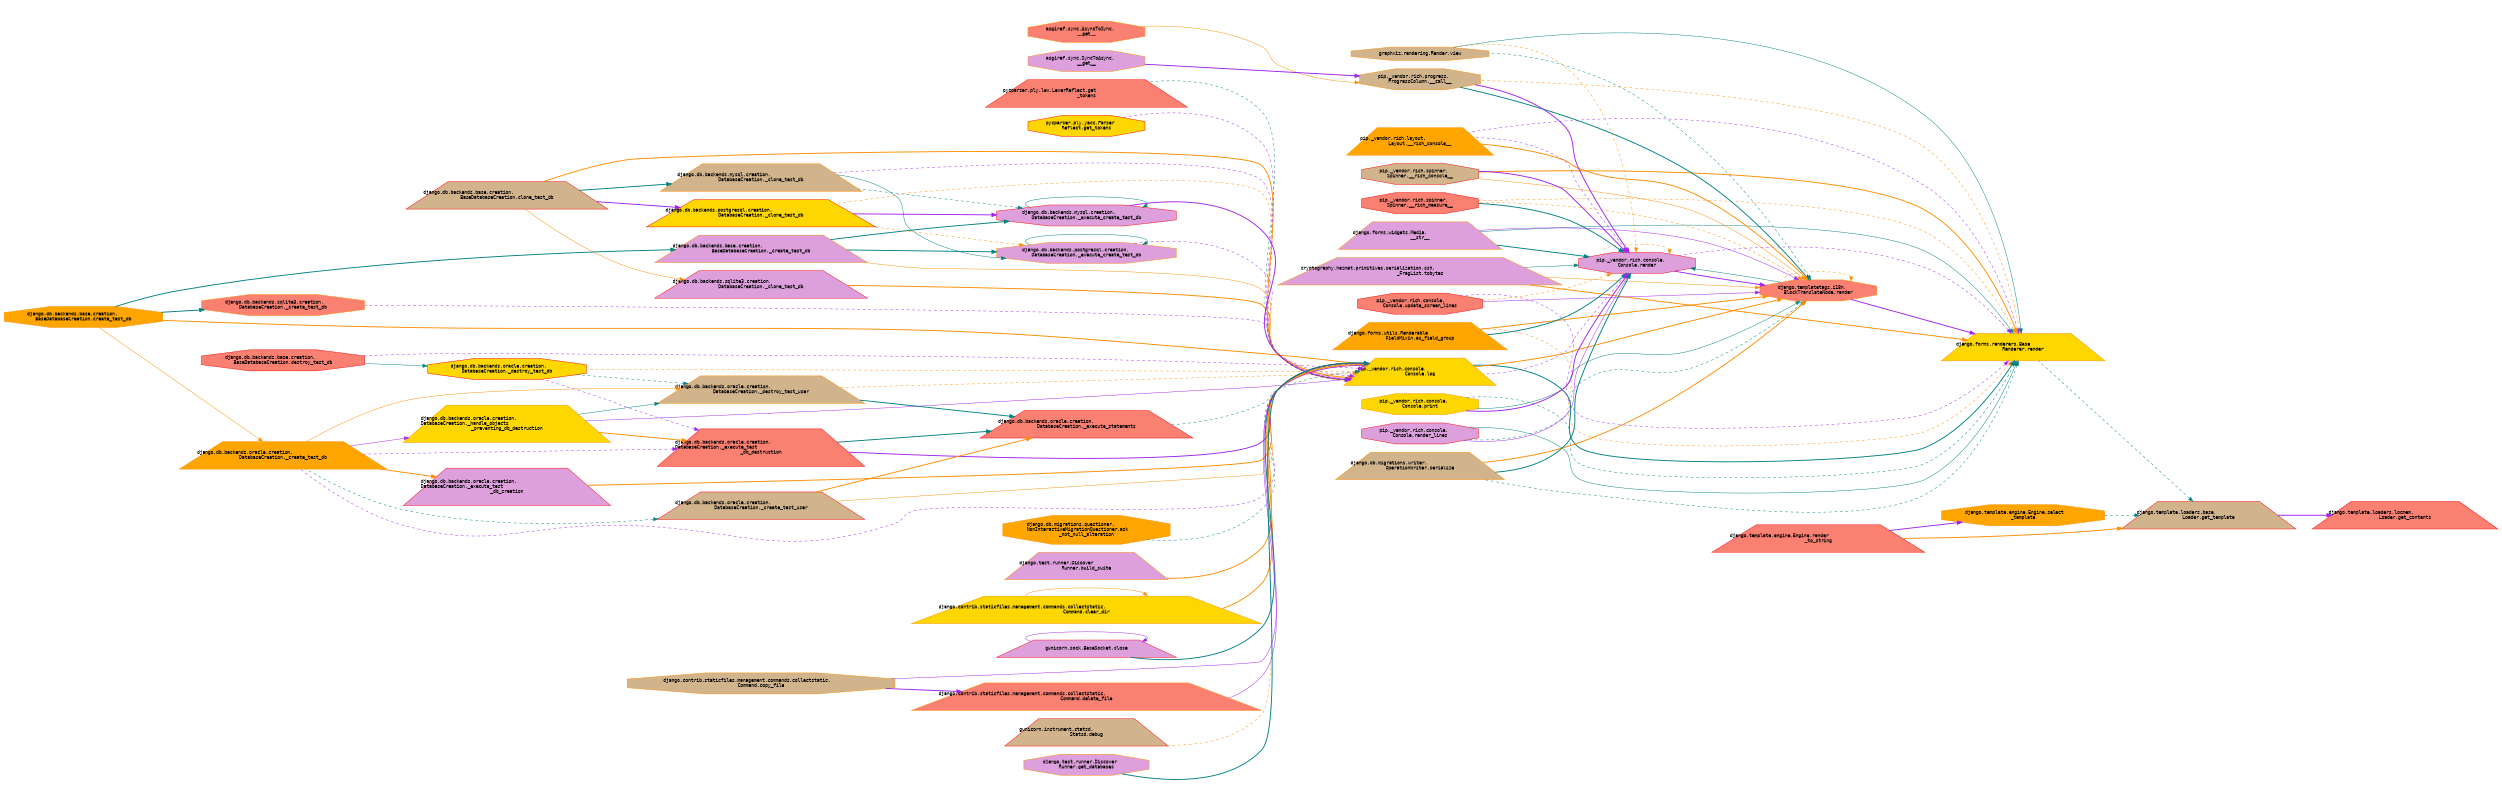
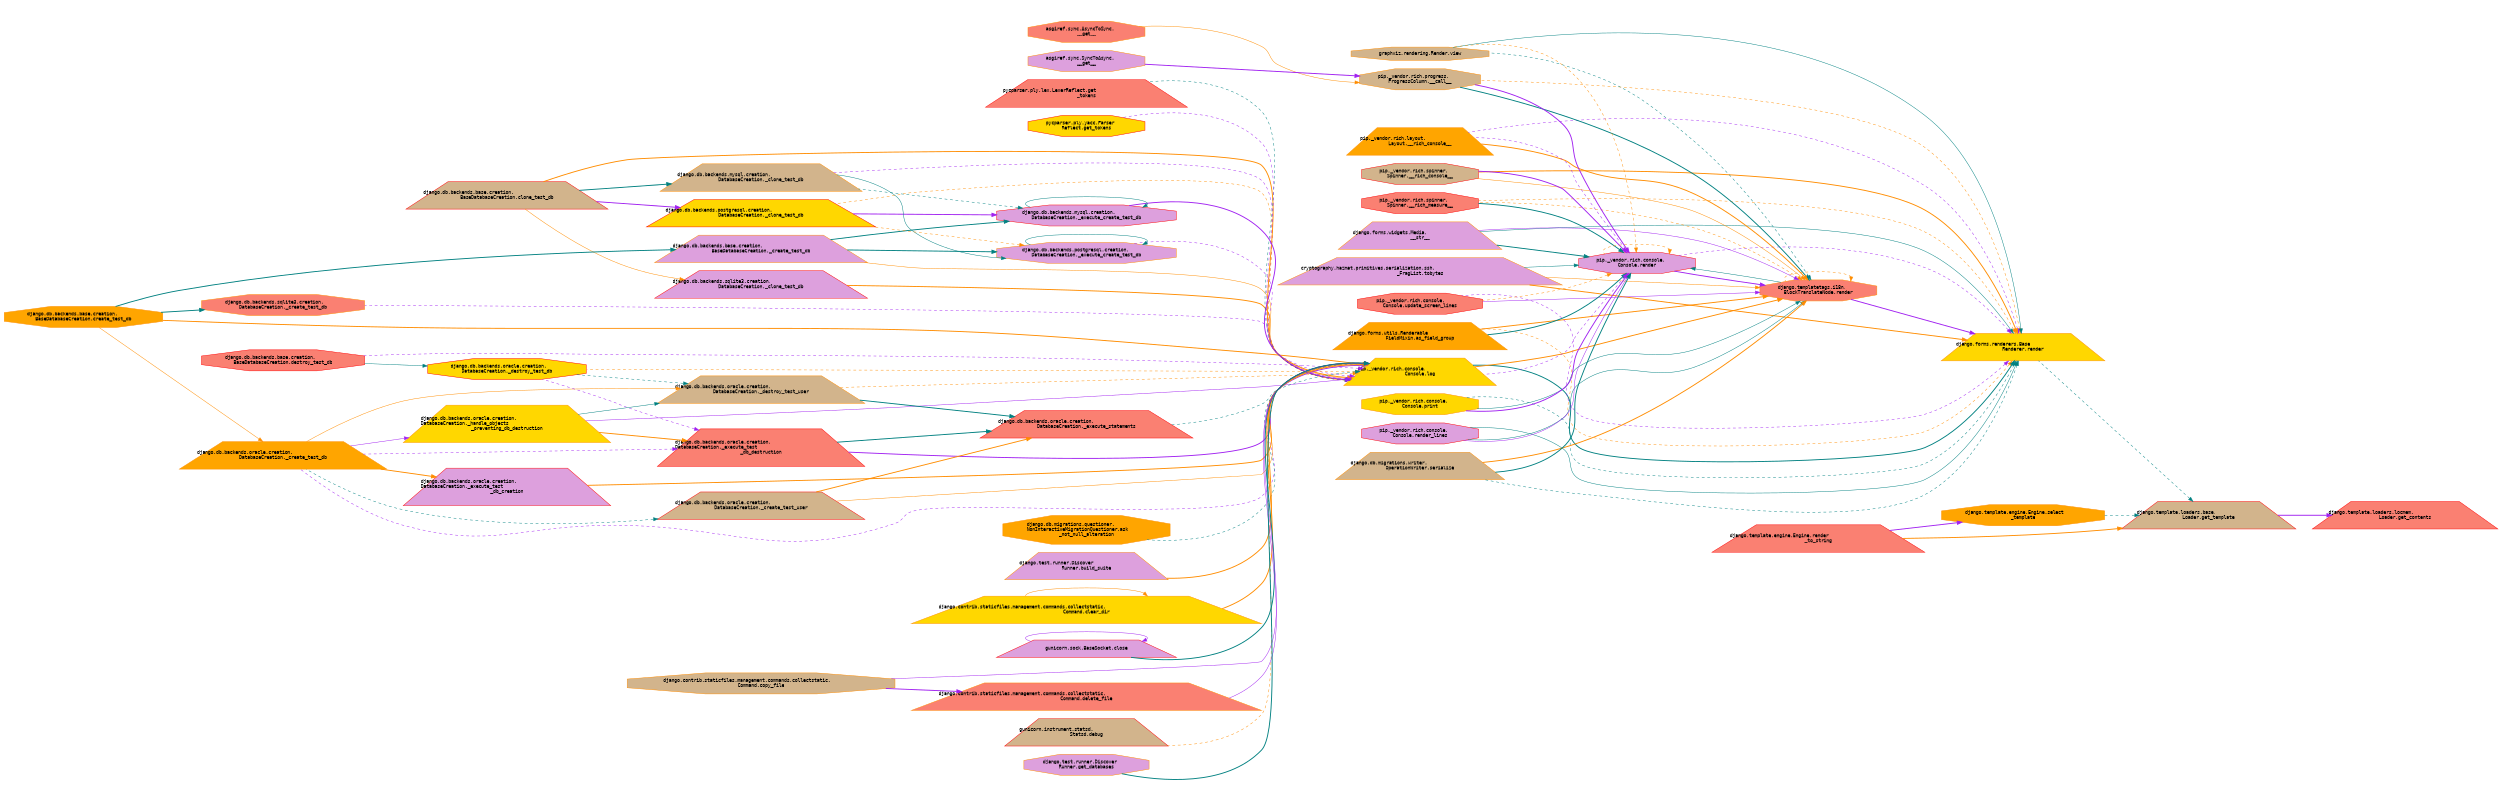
(1629, 370) -> (1629, 370)
